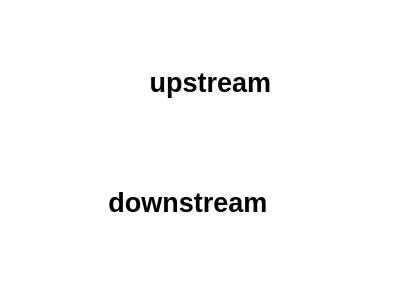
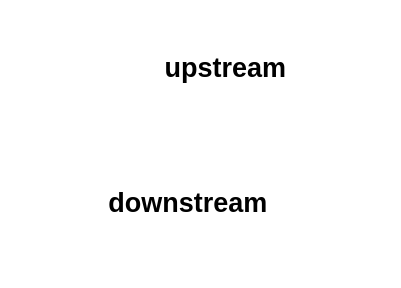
(211, 83) -> (226, 68)
